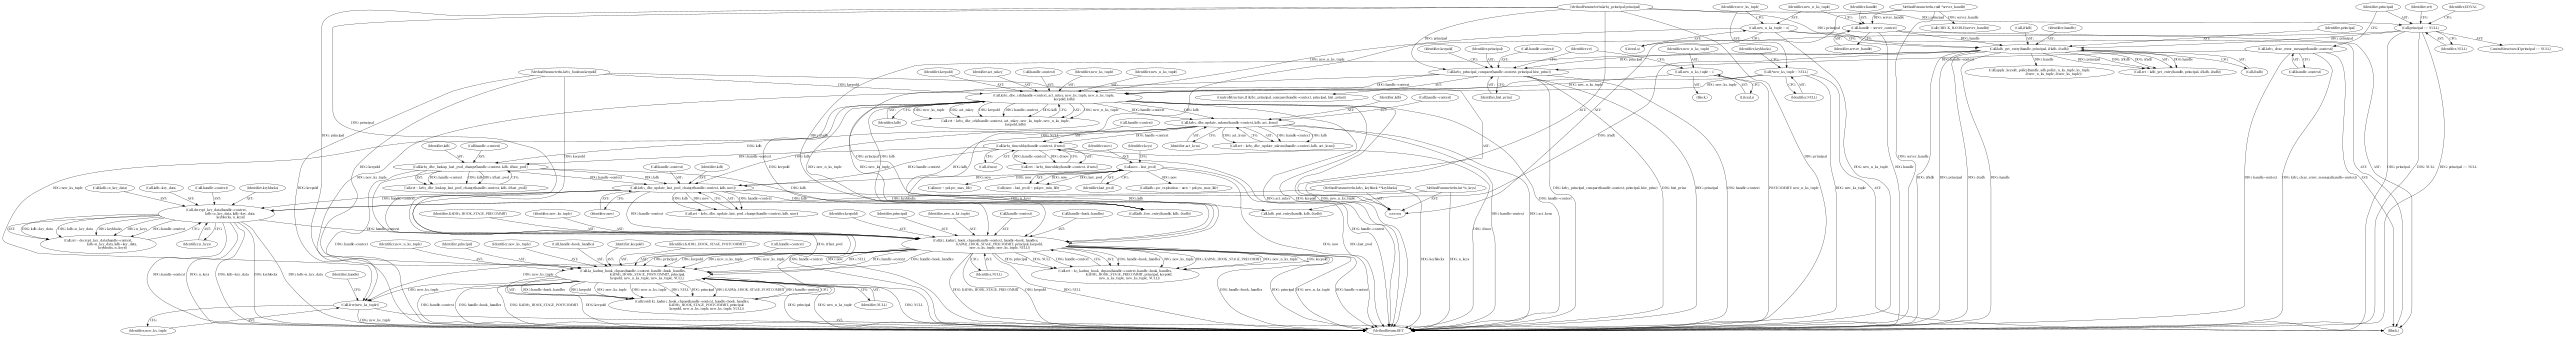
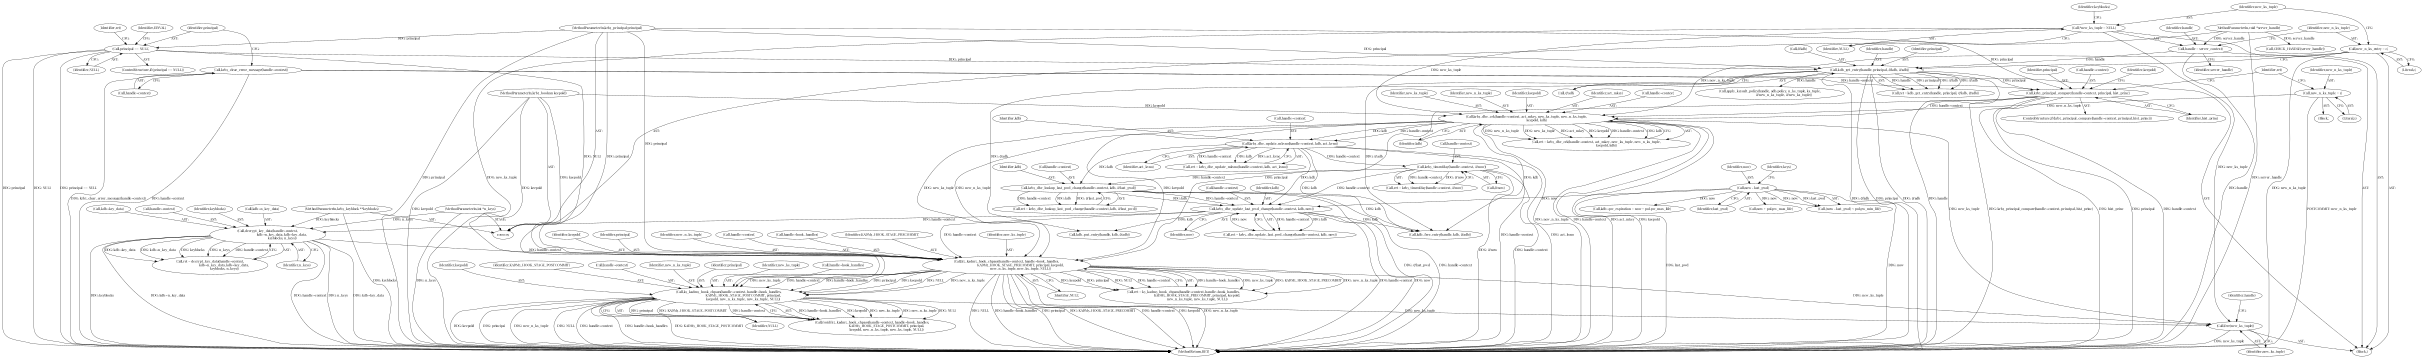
(1769, 28) -> (2369, 49)
(1834, 39) -> (2142, 38)
(1435, 199) -> (501, 220)
